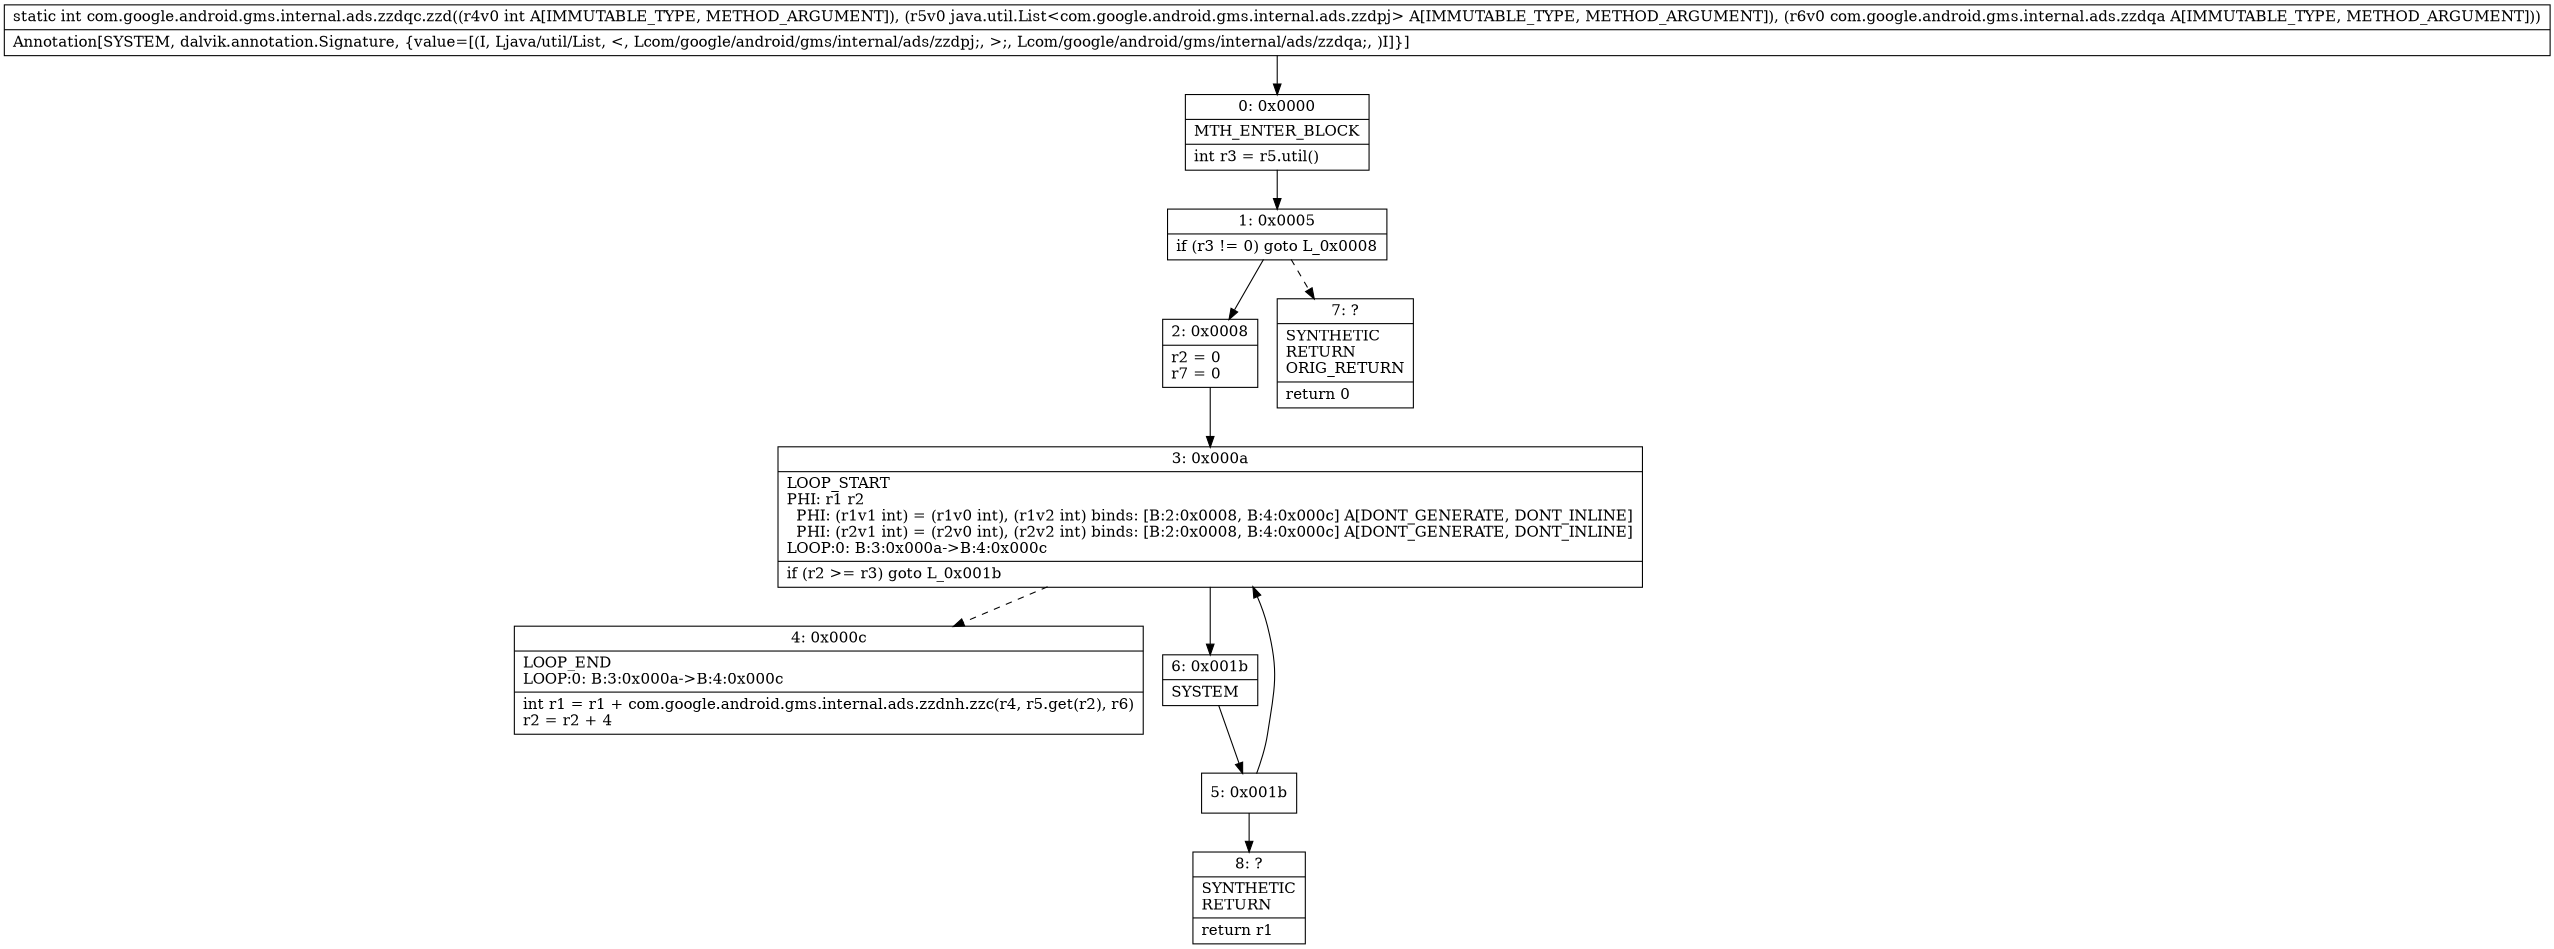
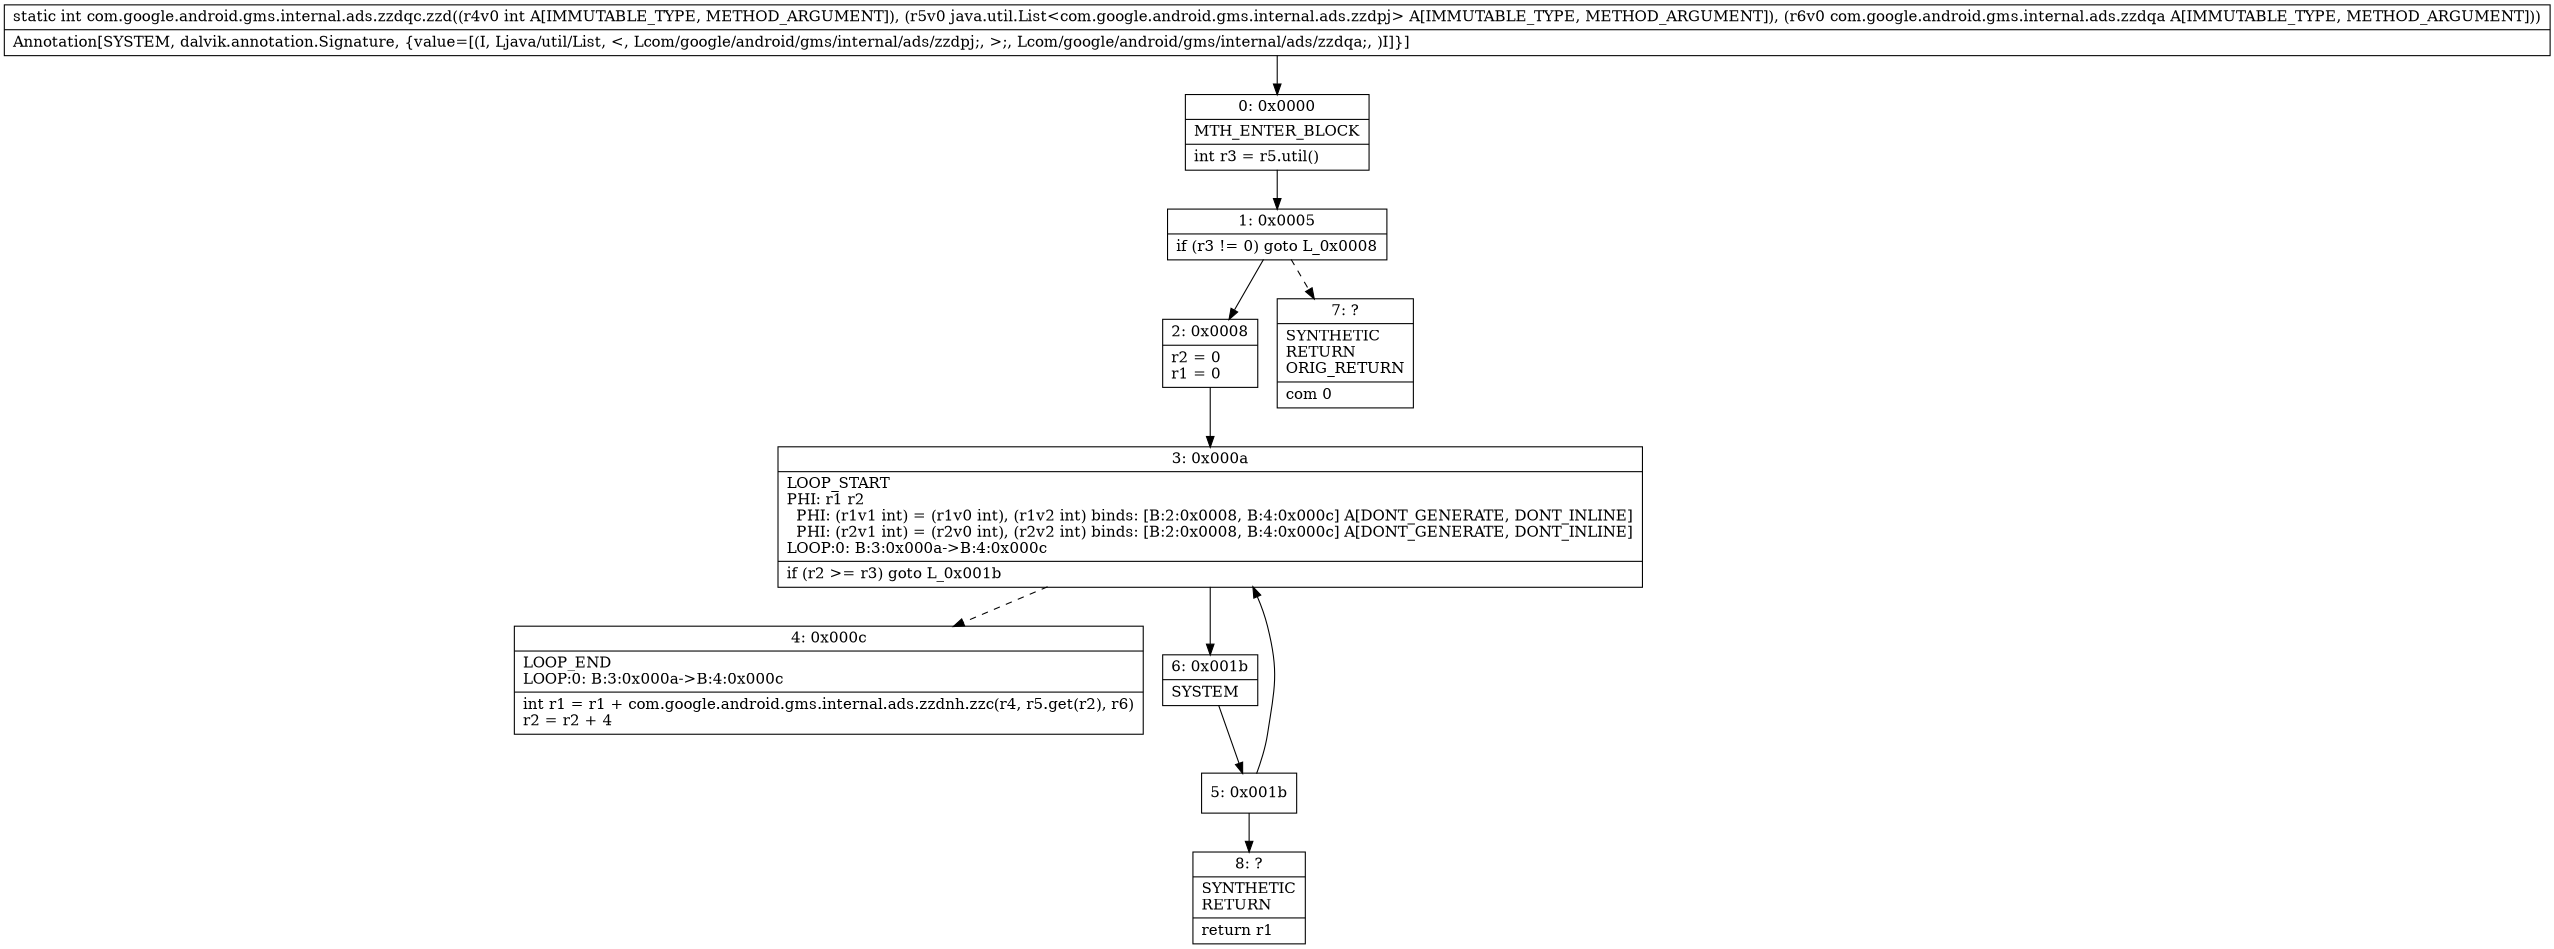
(1196, 374) -> (1196, 374)
(1318, 394) -> (1309, 394)
